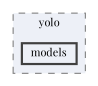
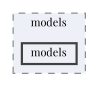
(49, 24) -> (49, 24)
